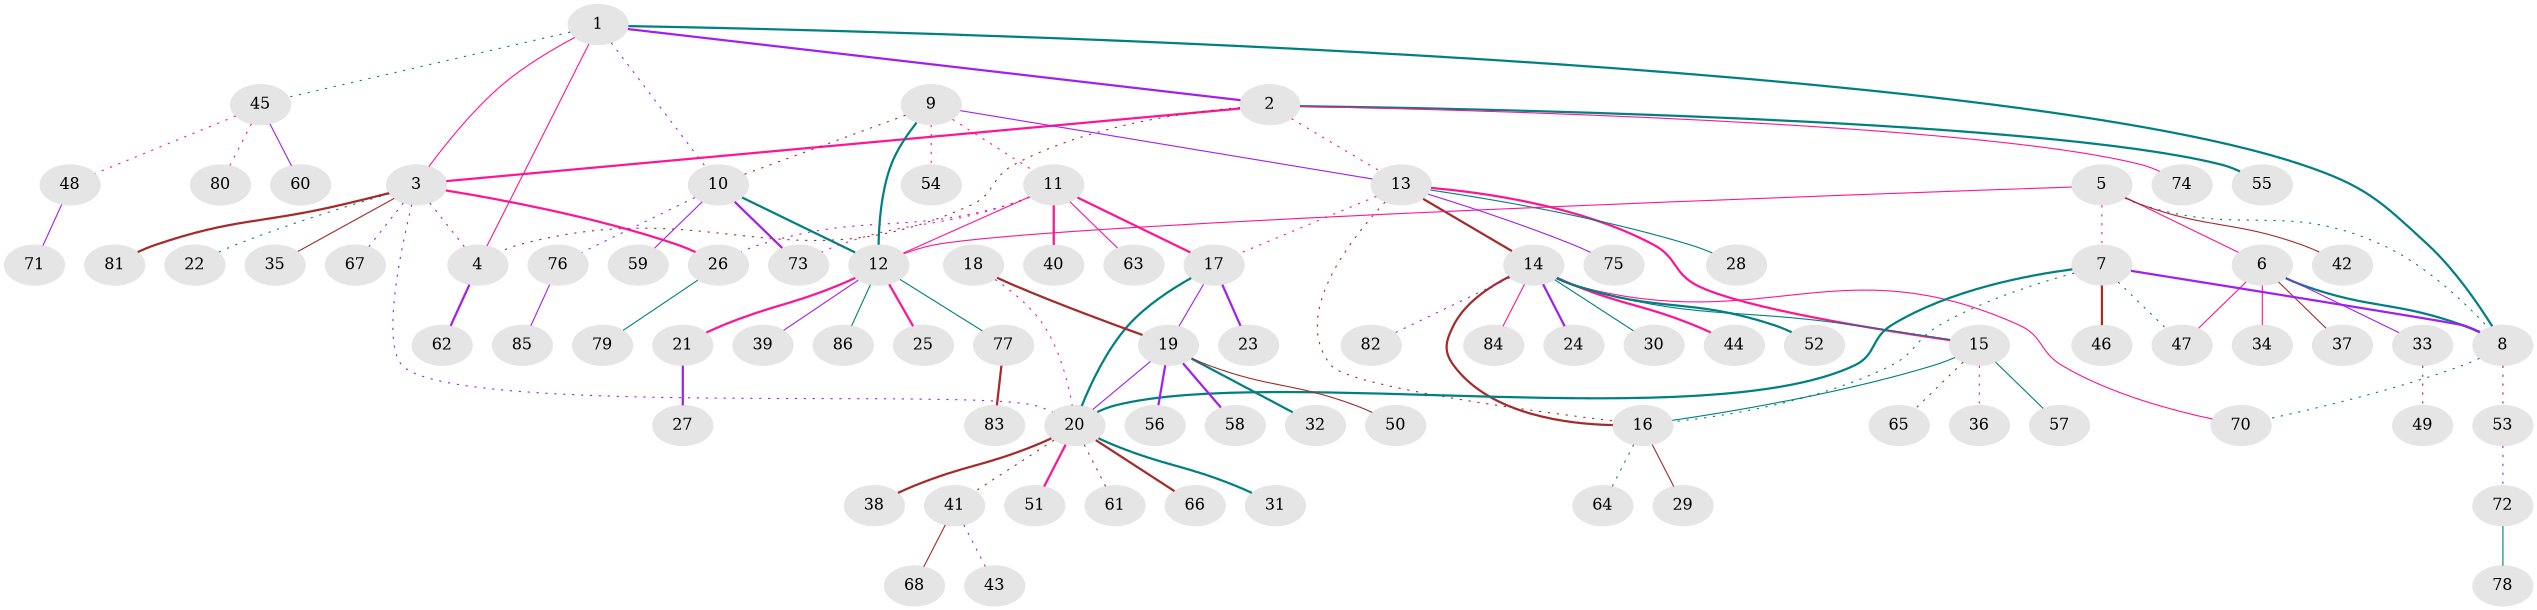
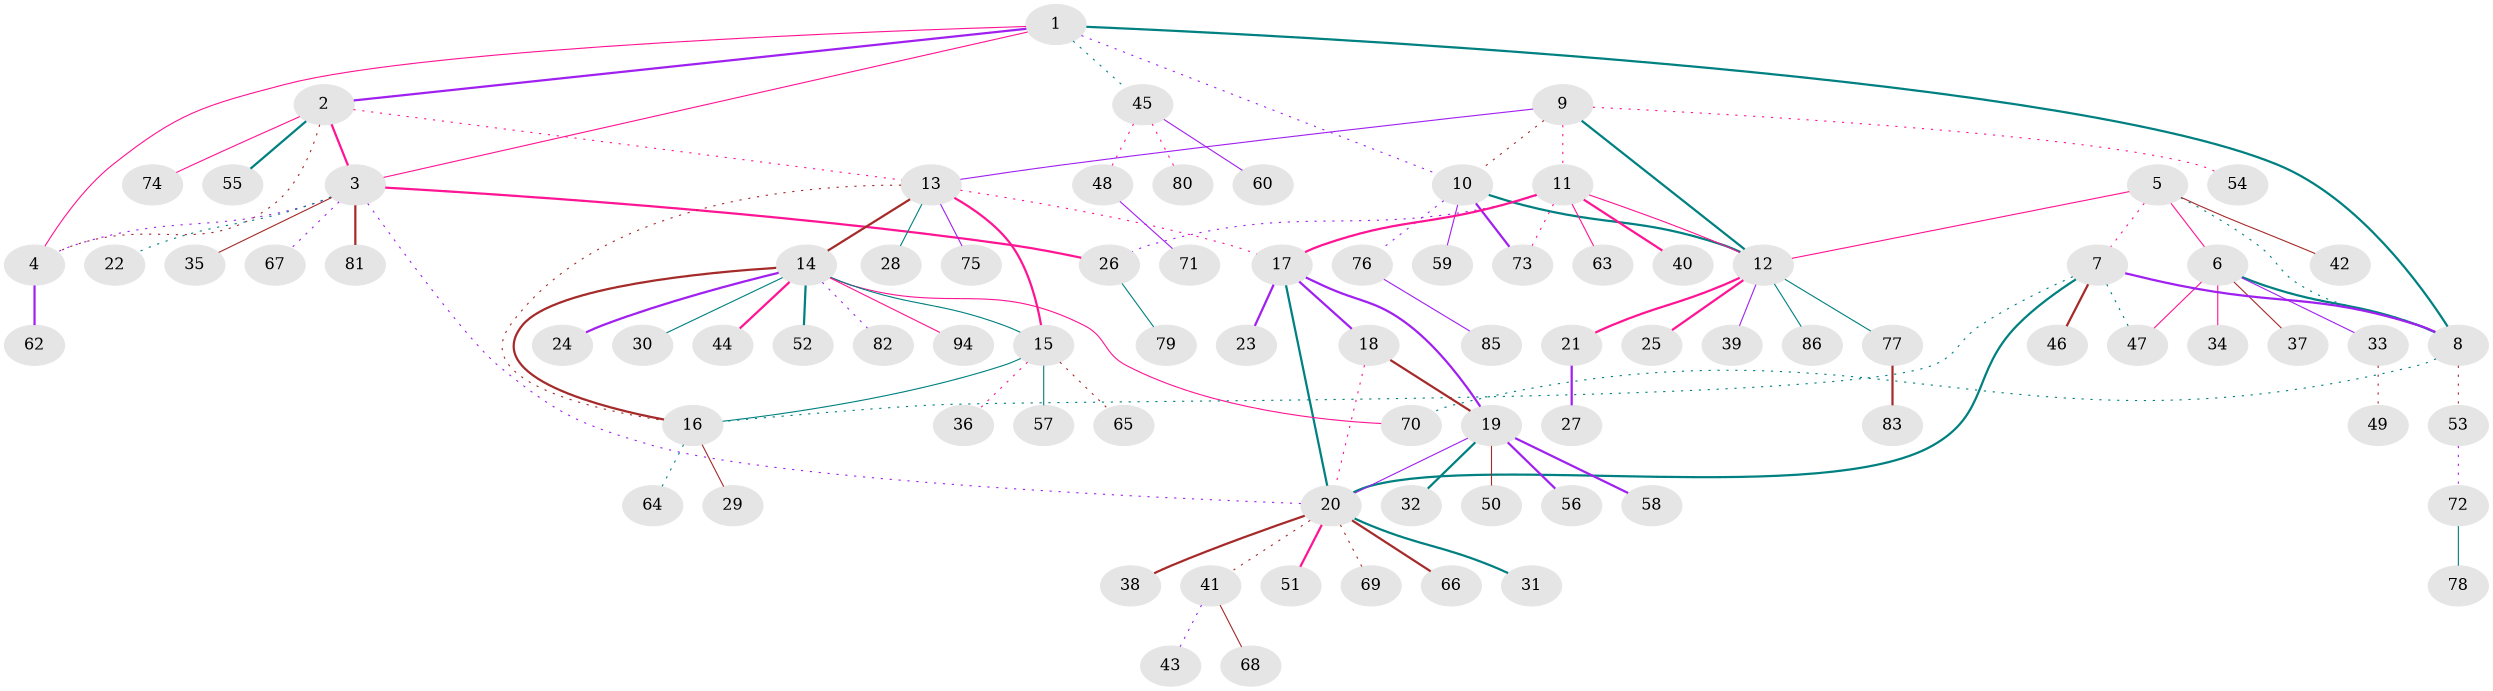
(1191, 305) -> (1407, 324)
none -> (1326, 305)
(1494, 345) -> (964, 345)
(1115, 506) -> (1371, 586)
